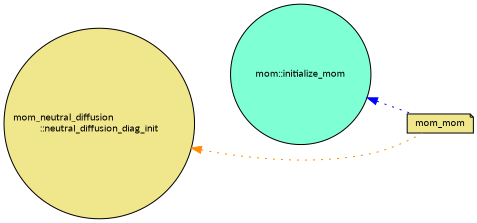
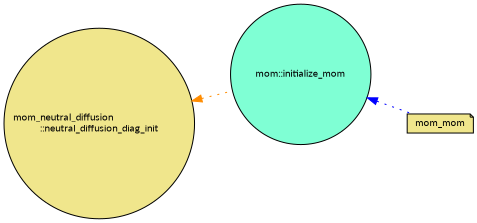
(314, 160) -> (217, 95)
